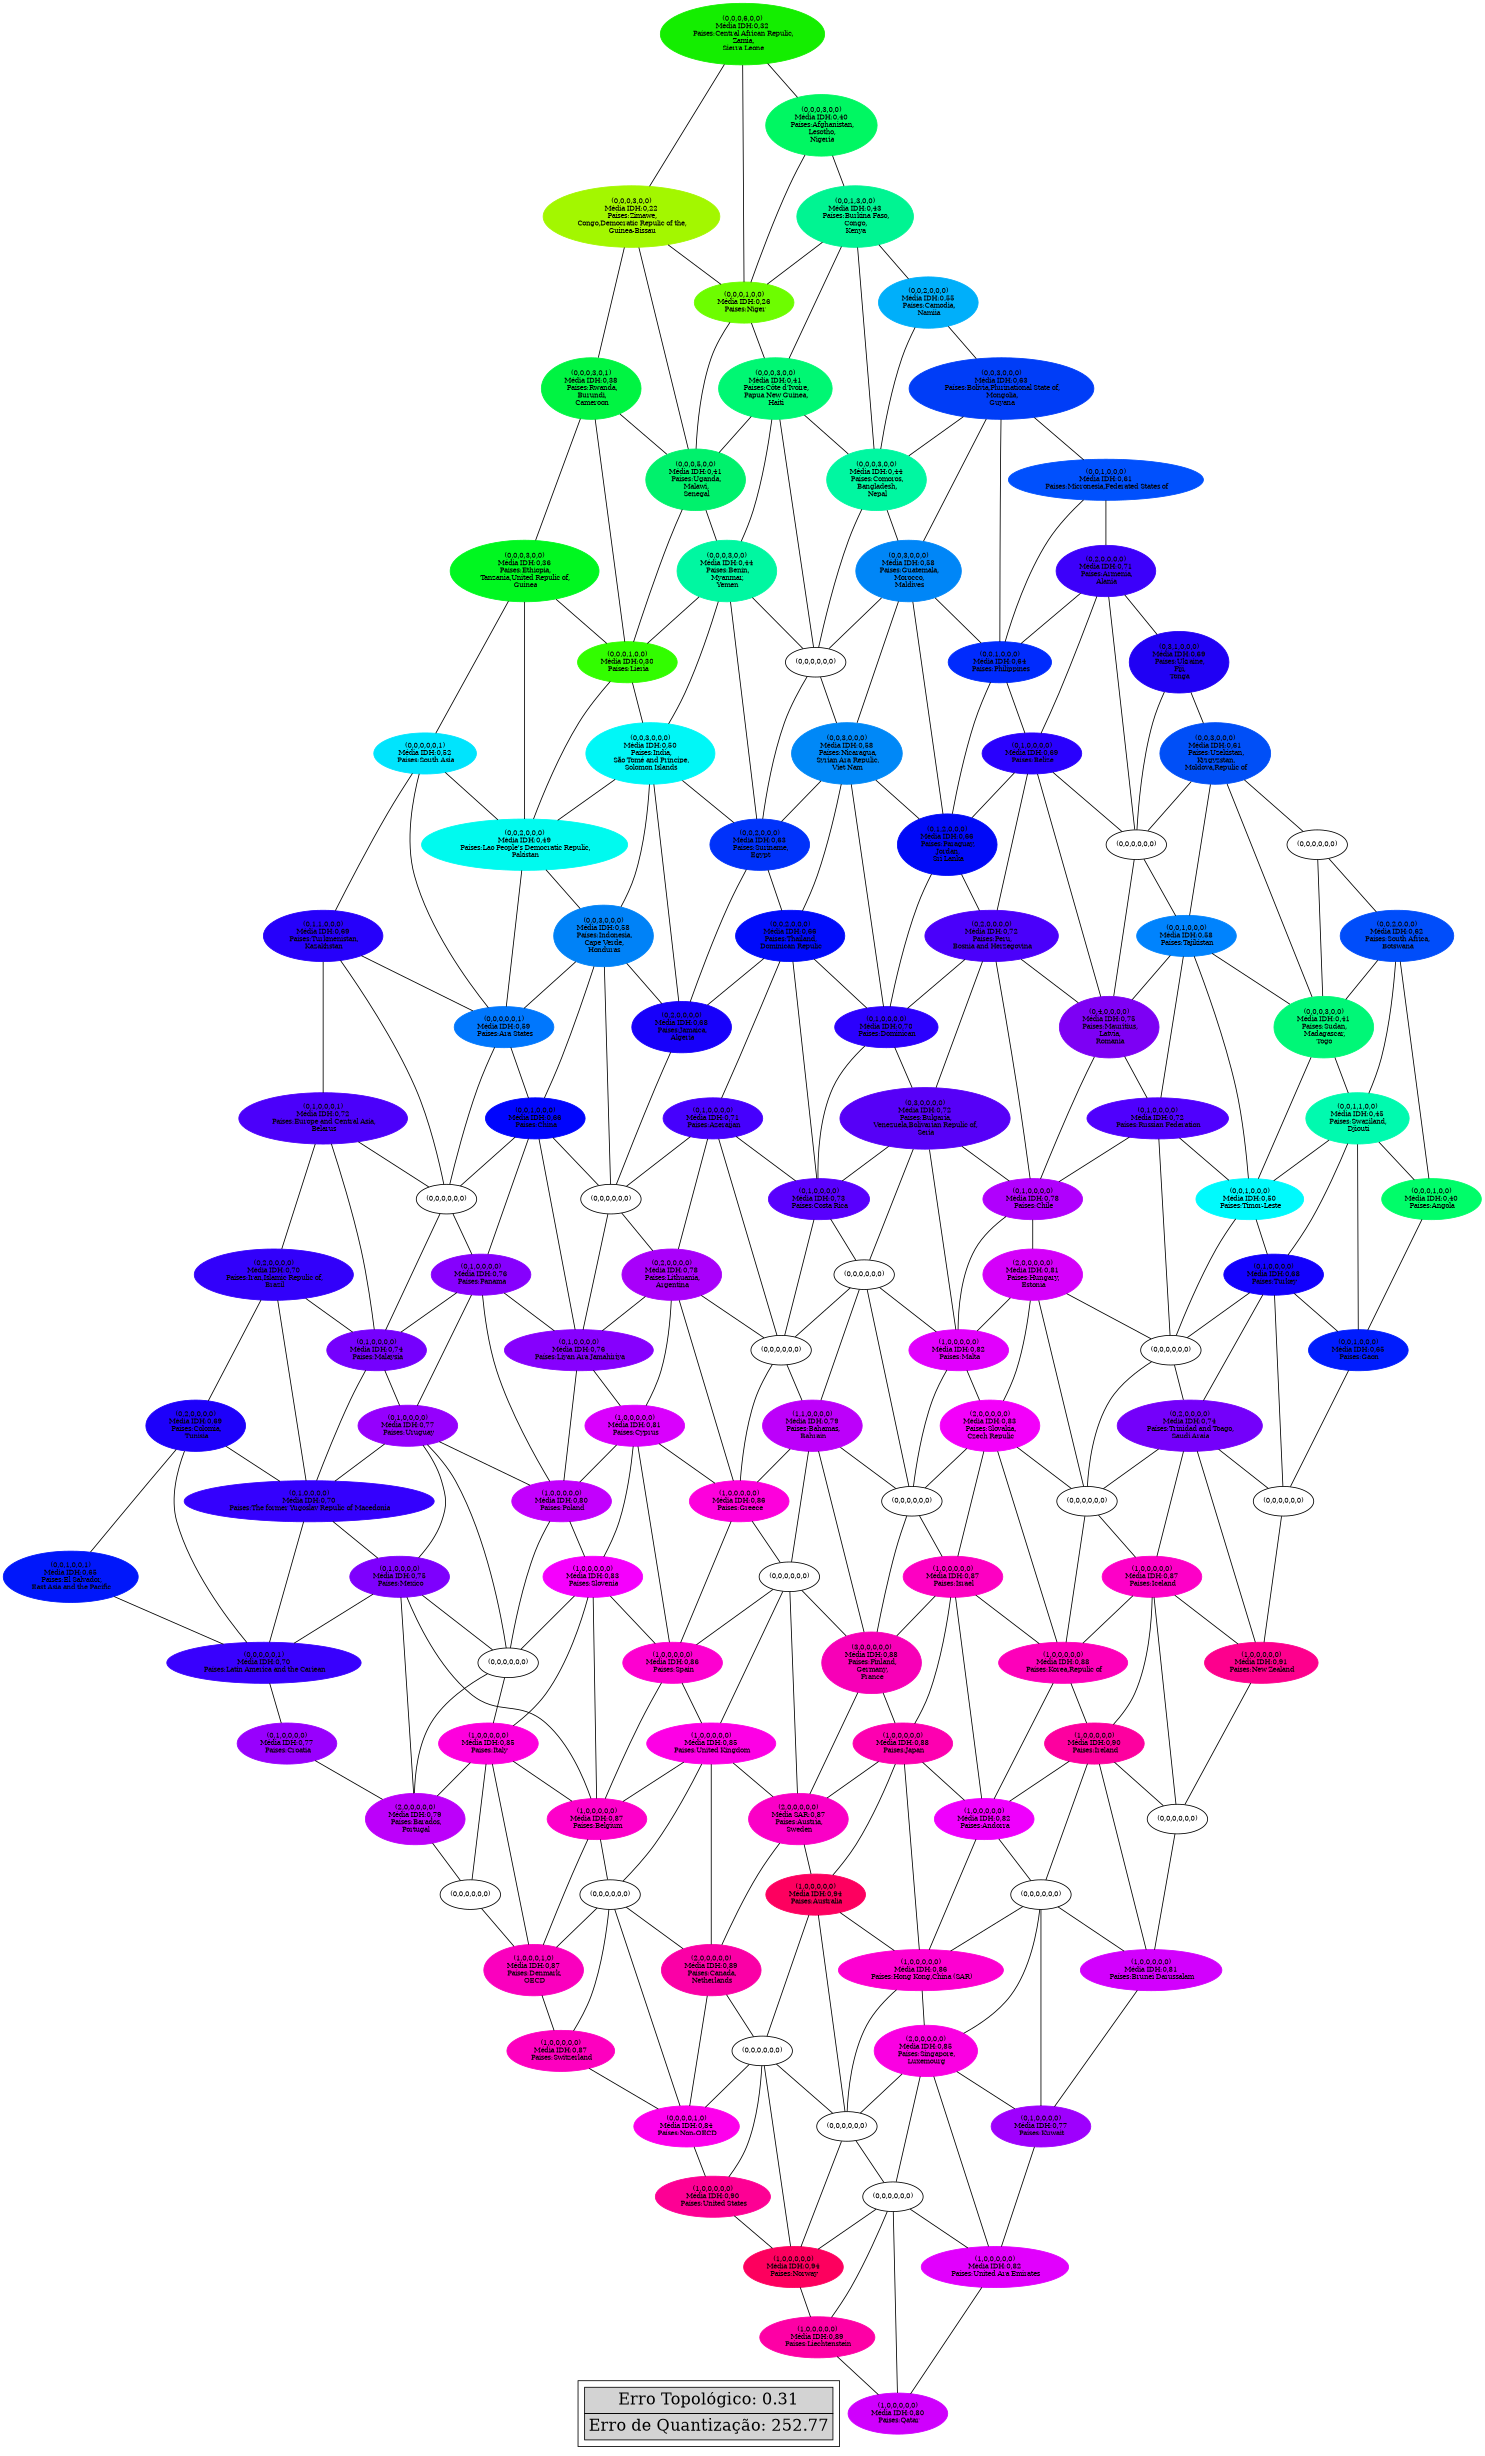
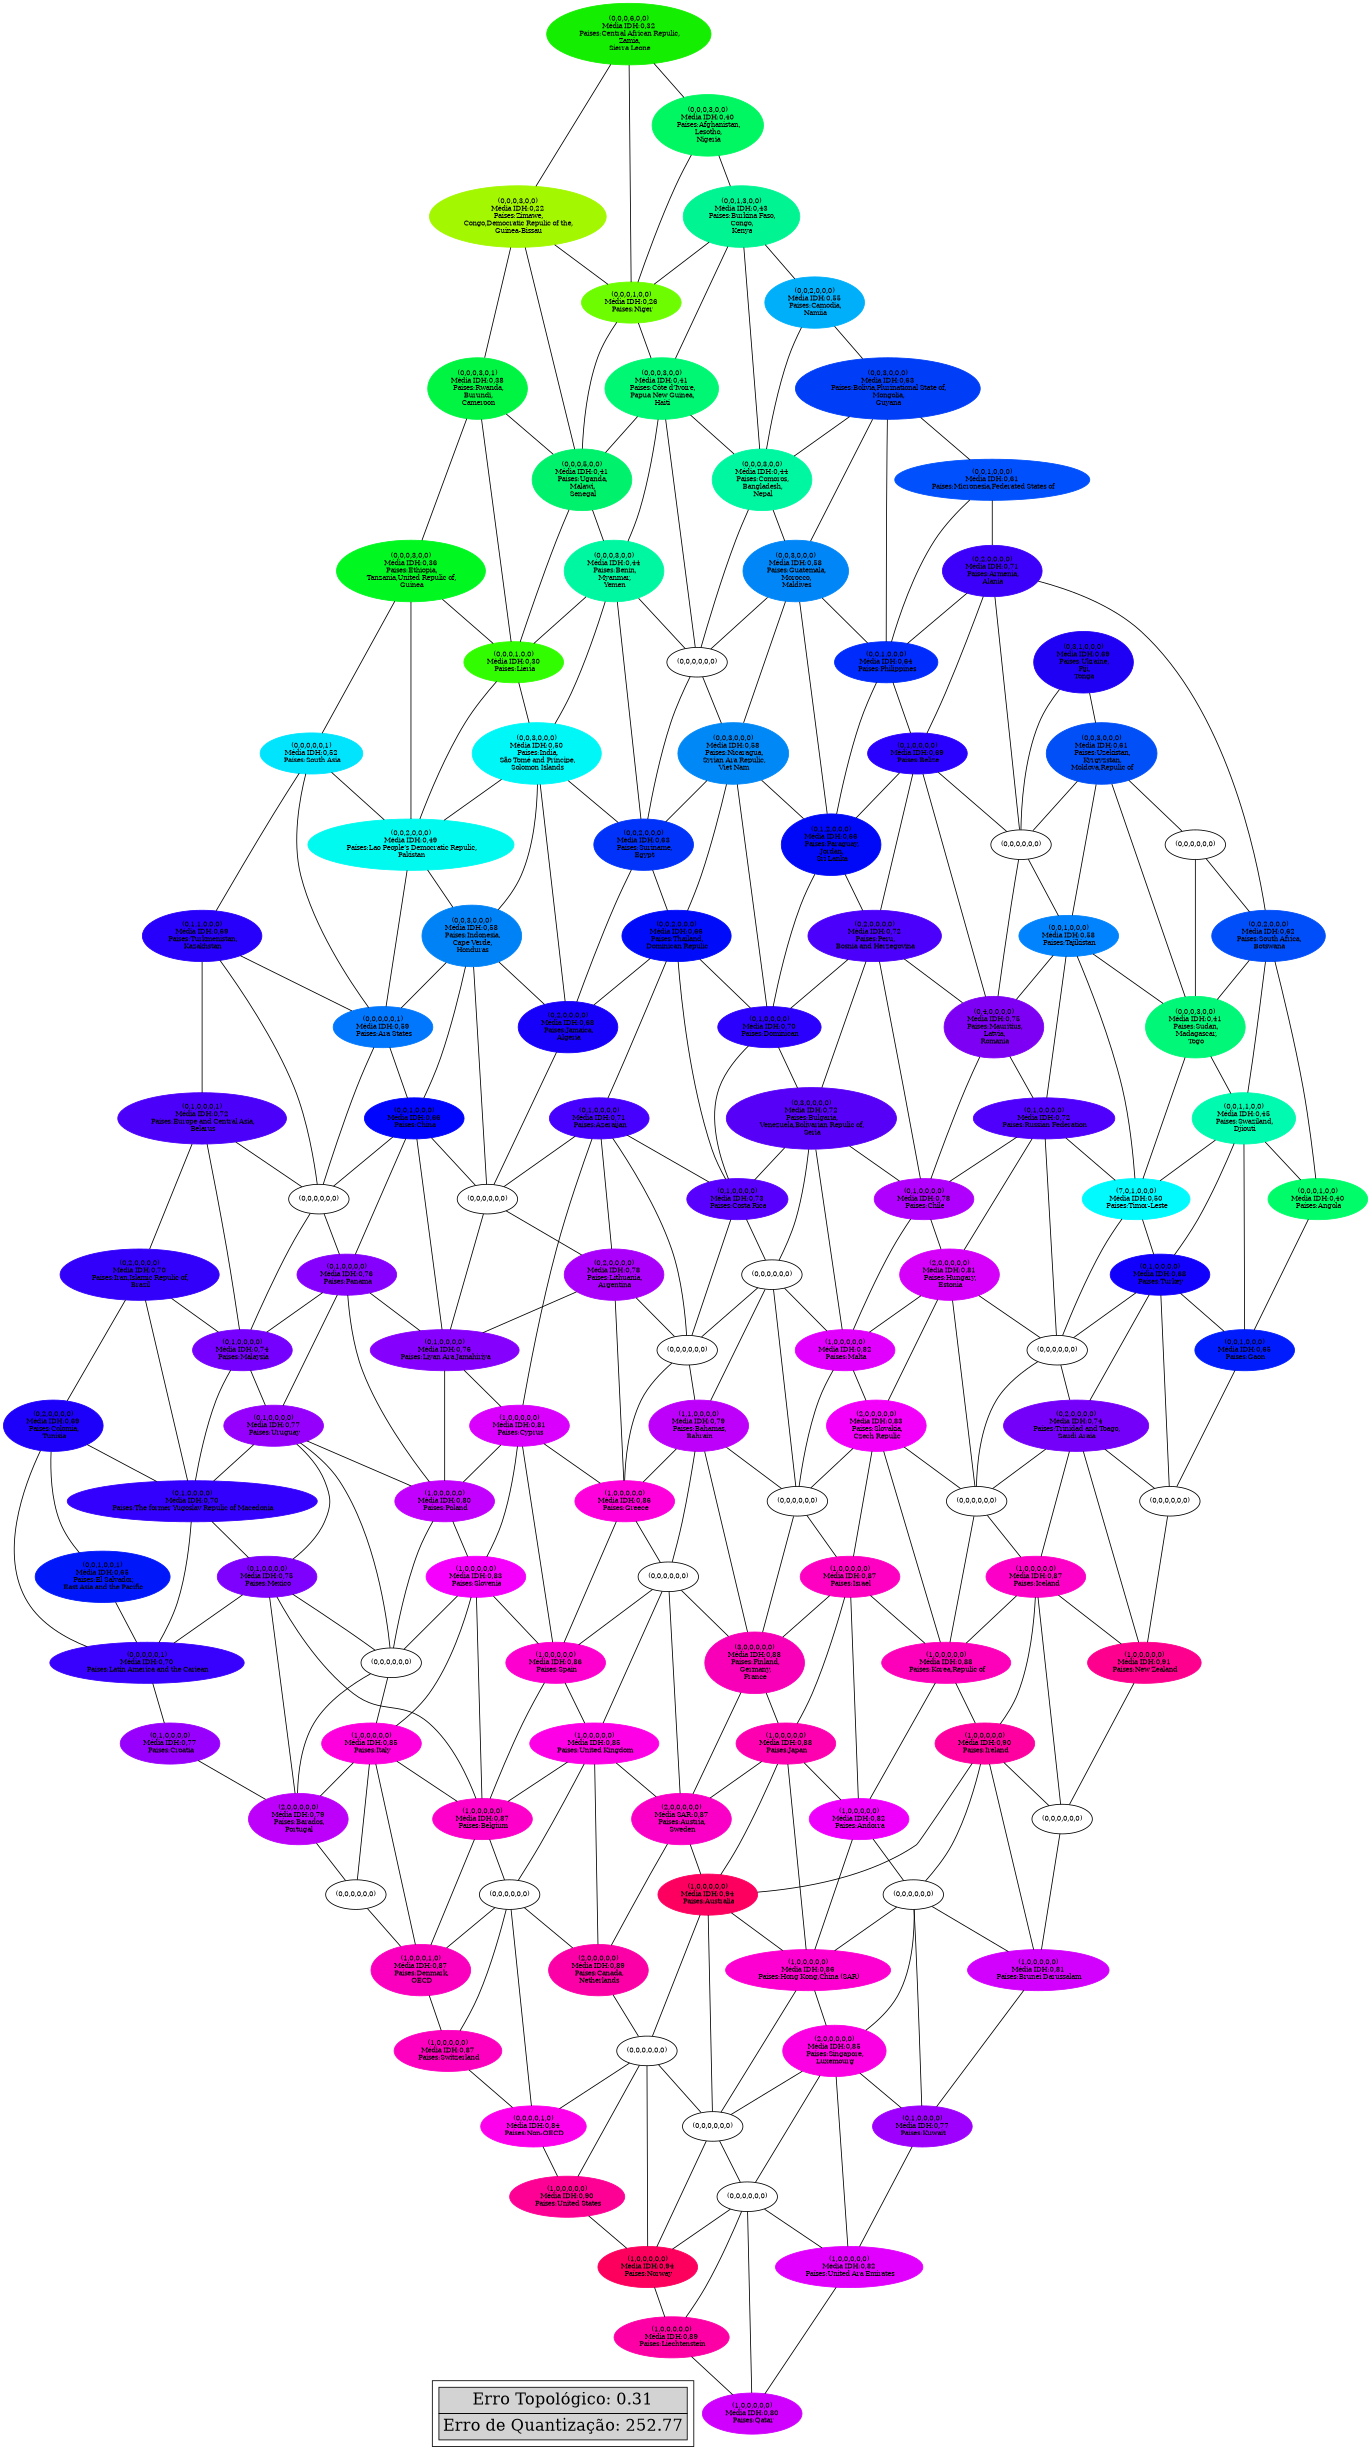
(1141, 615) -> (1200, 709)
none -> (998, 1194)
(1250, 1199) -> (1136, 1199)
(665, 1355) -> (551, 1270)
(1039, 1781) -> (880, 1864)
(698, 2051) -> none
